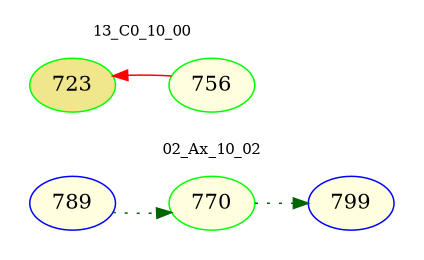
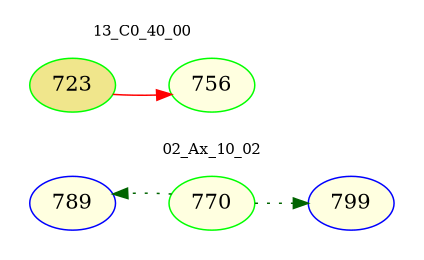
(142, 32) -> (142, 32)
(150, 75) -> (135, 95)
(135, 213) -> (150, 193)
